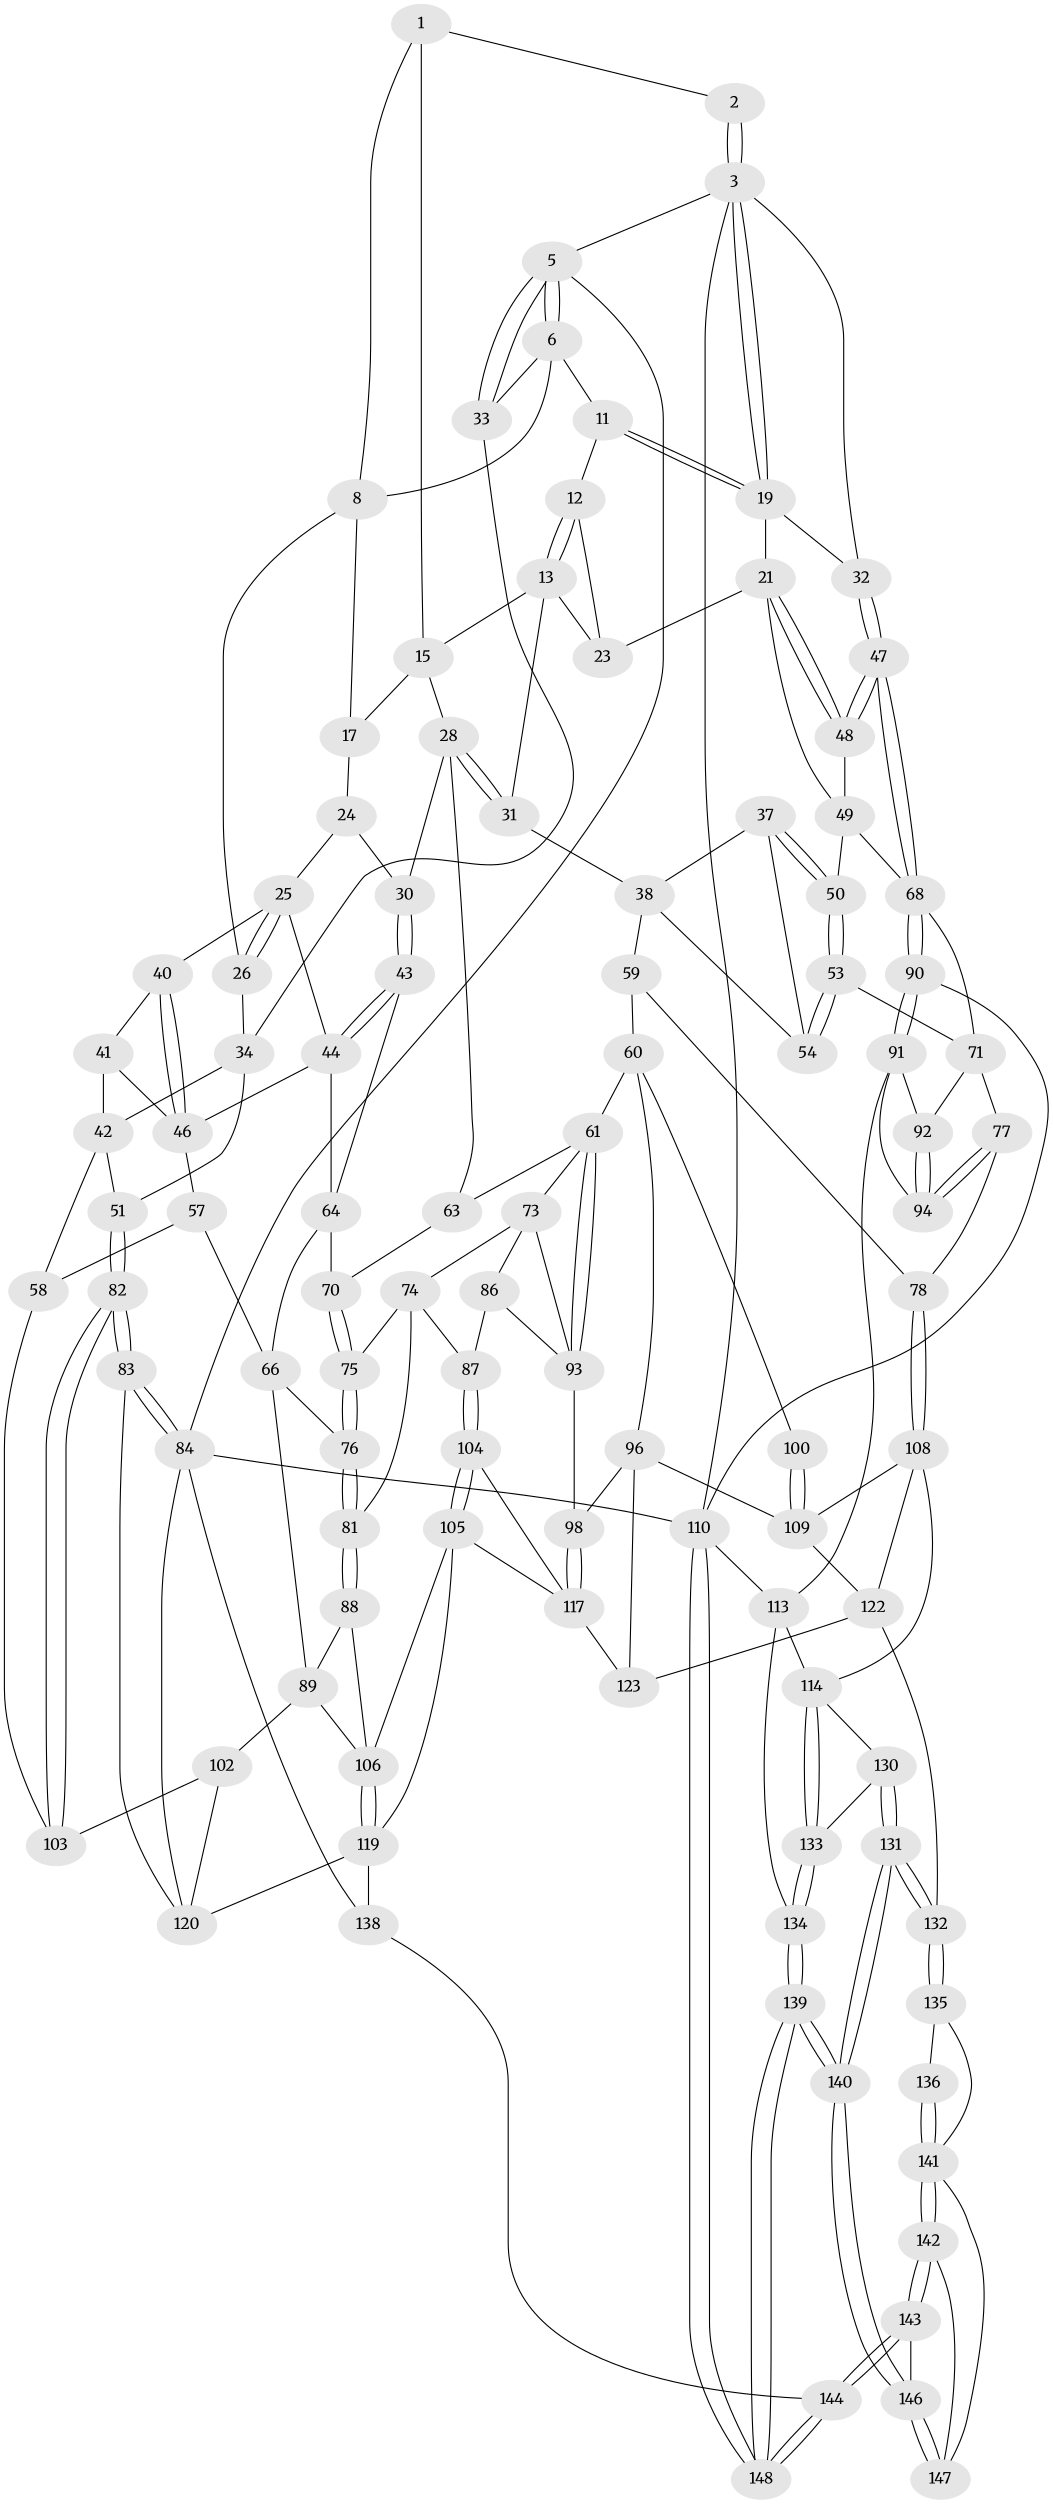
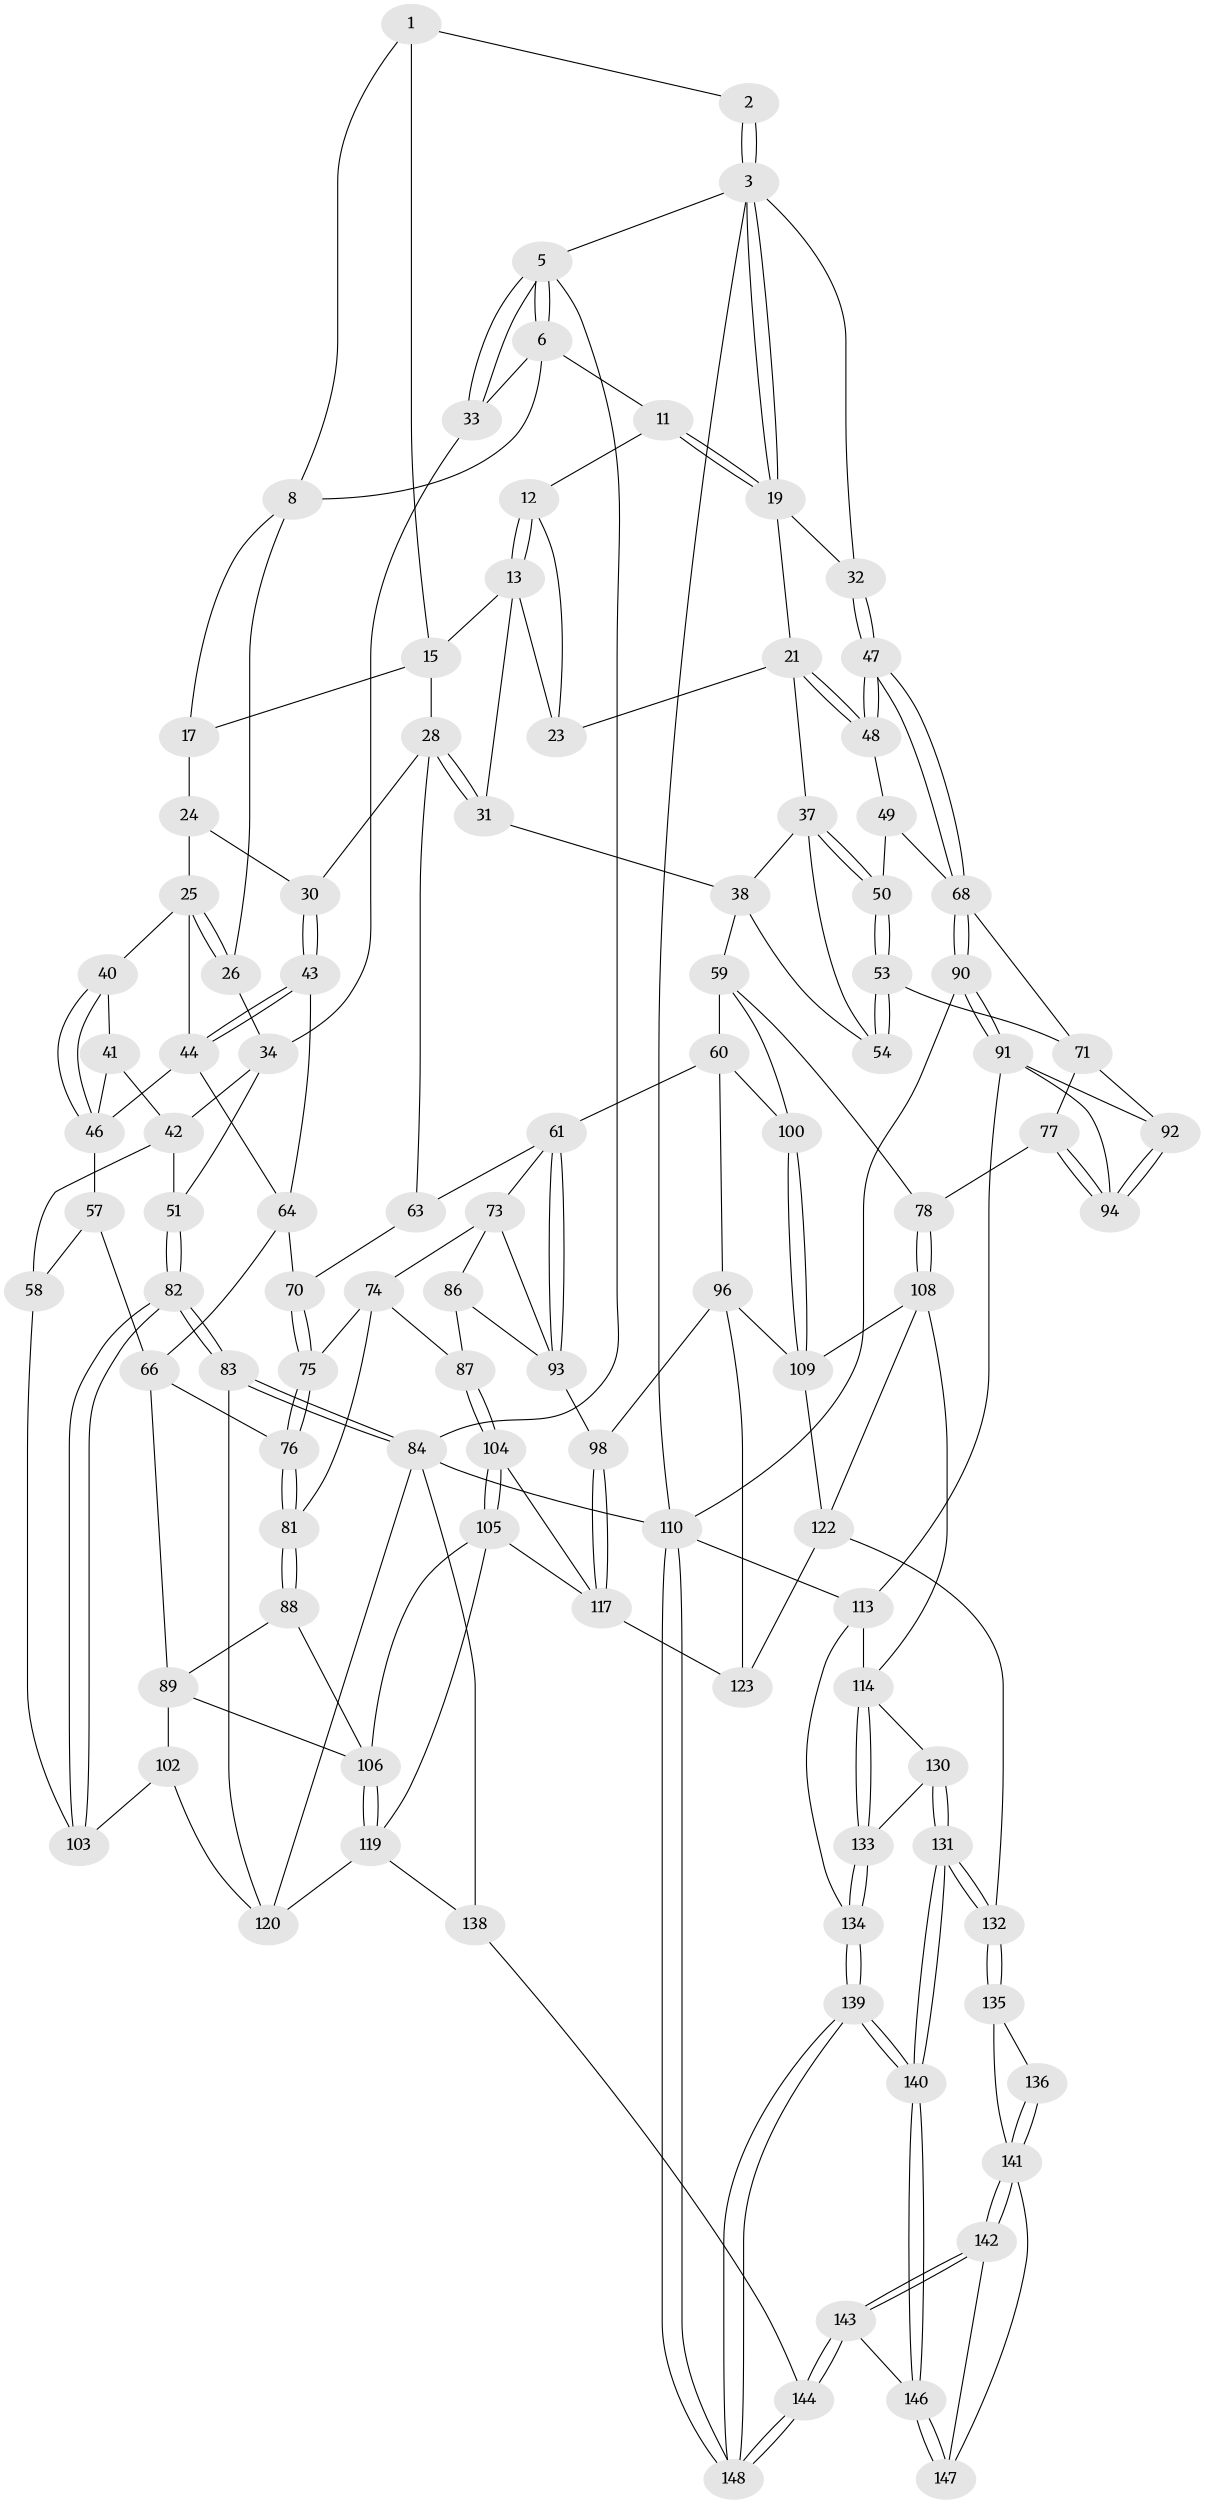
(787, 703) -> (800, 737)
none -> (766, 1050)
